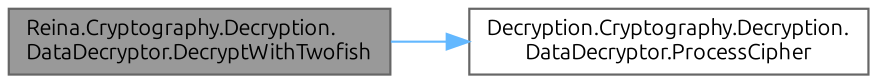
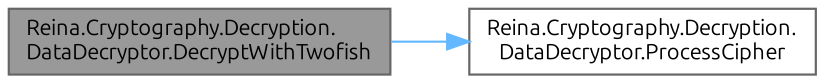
(669, 42) -> (643, 42)
